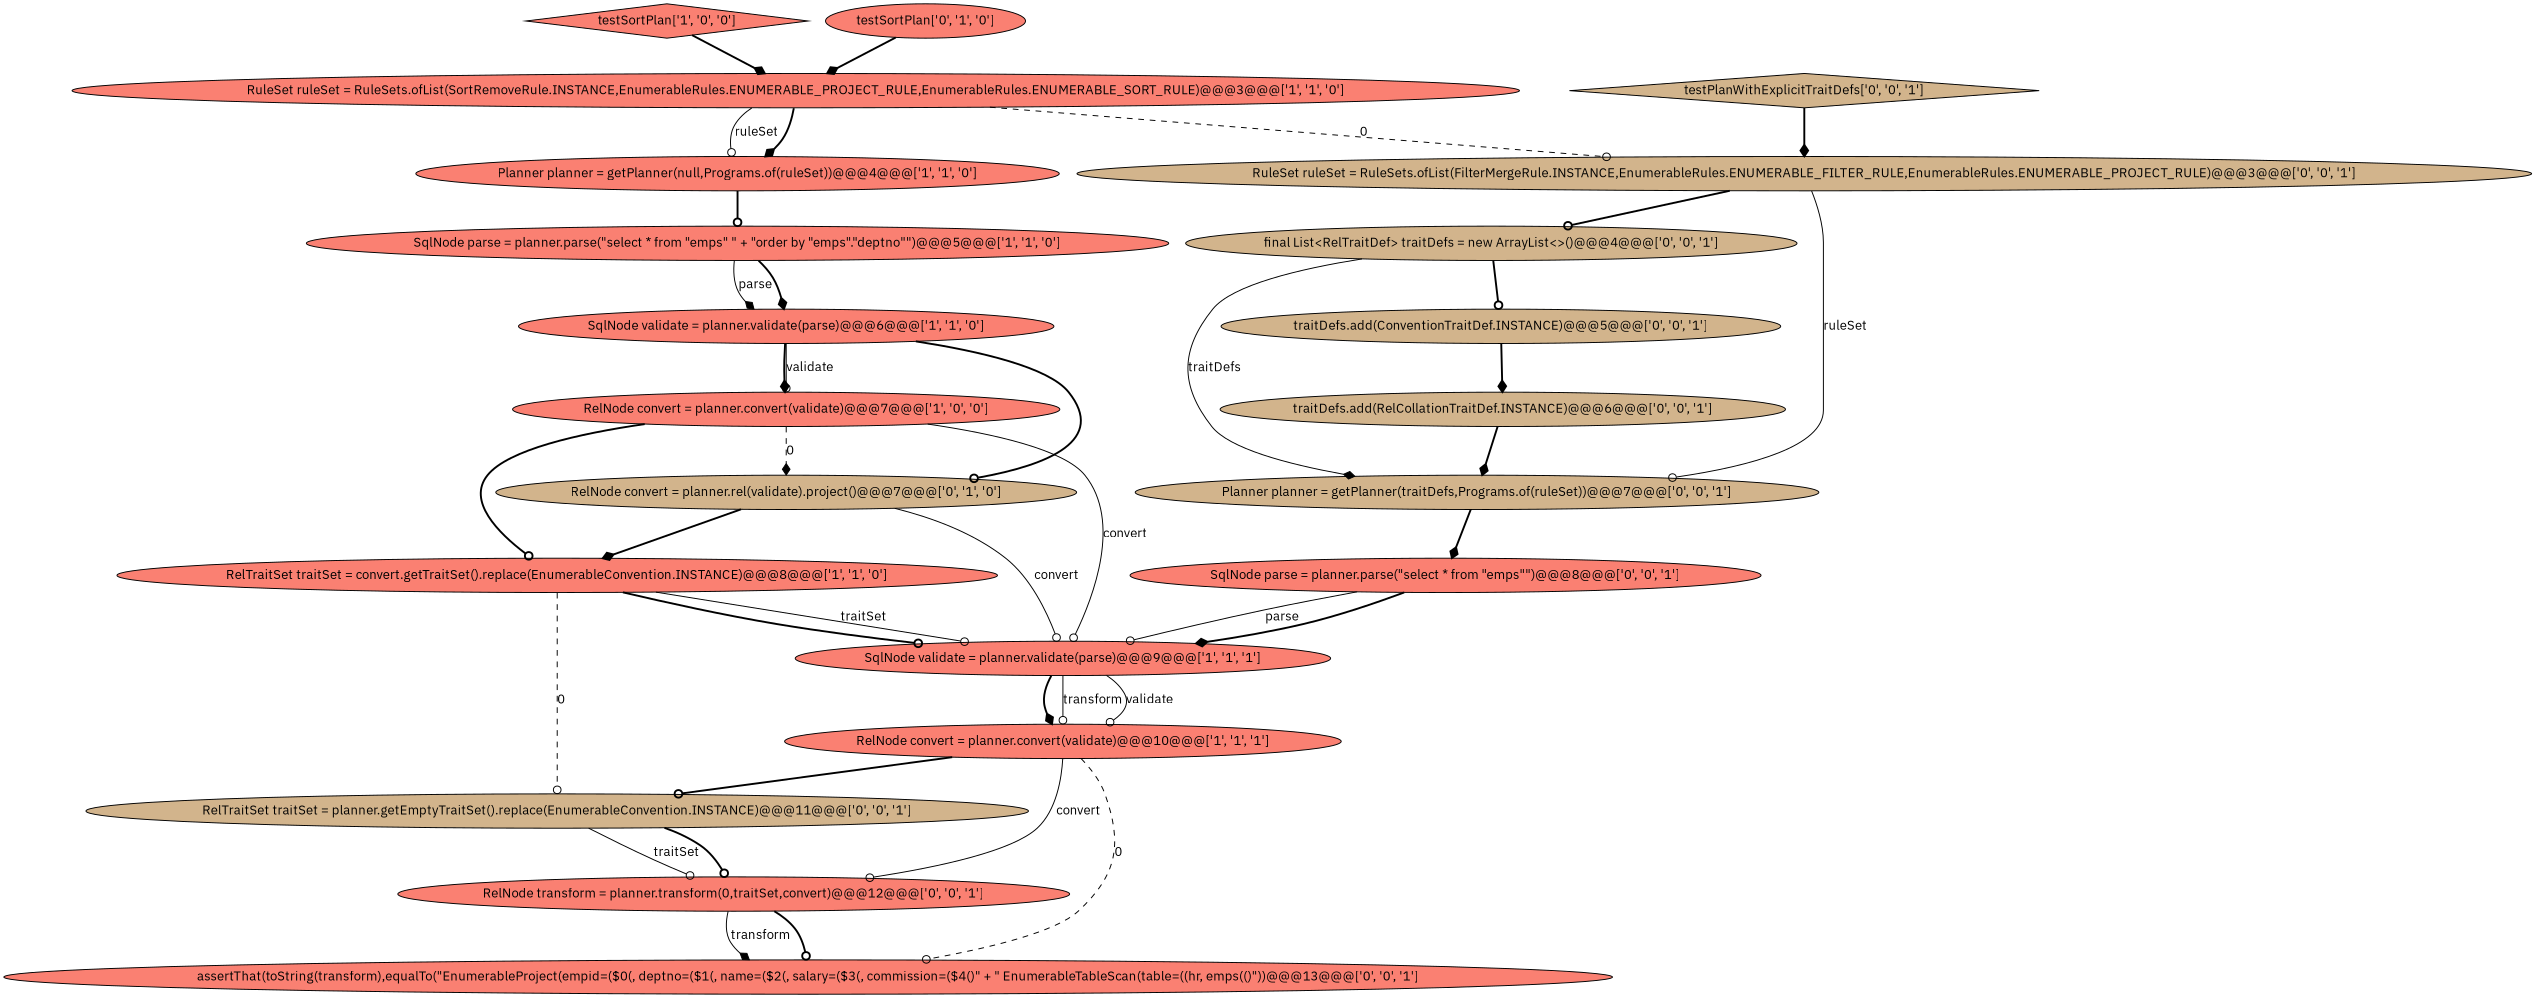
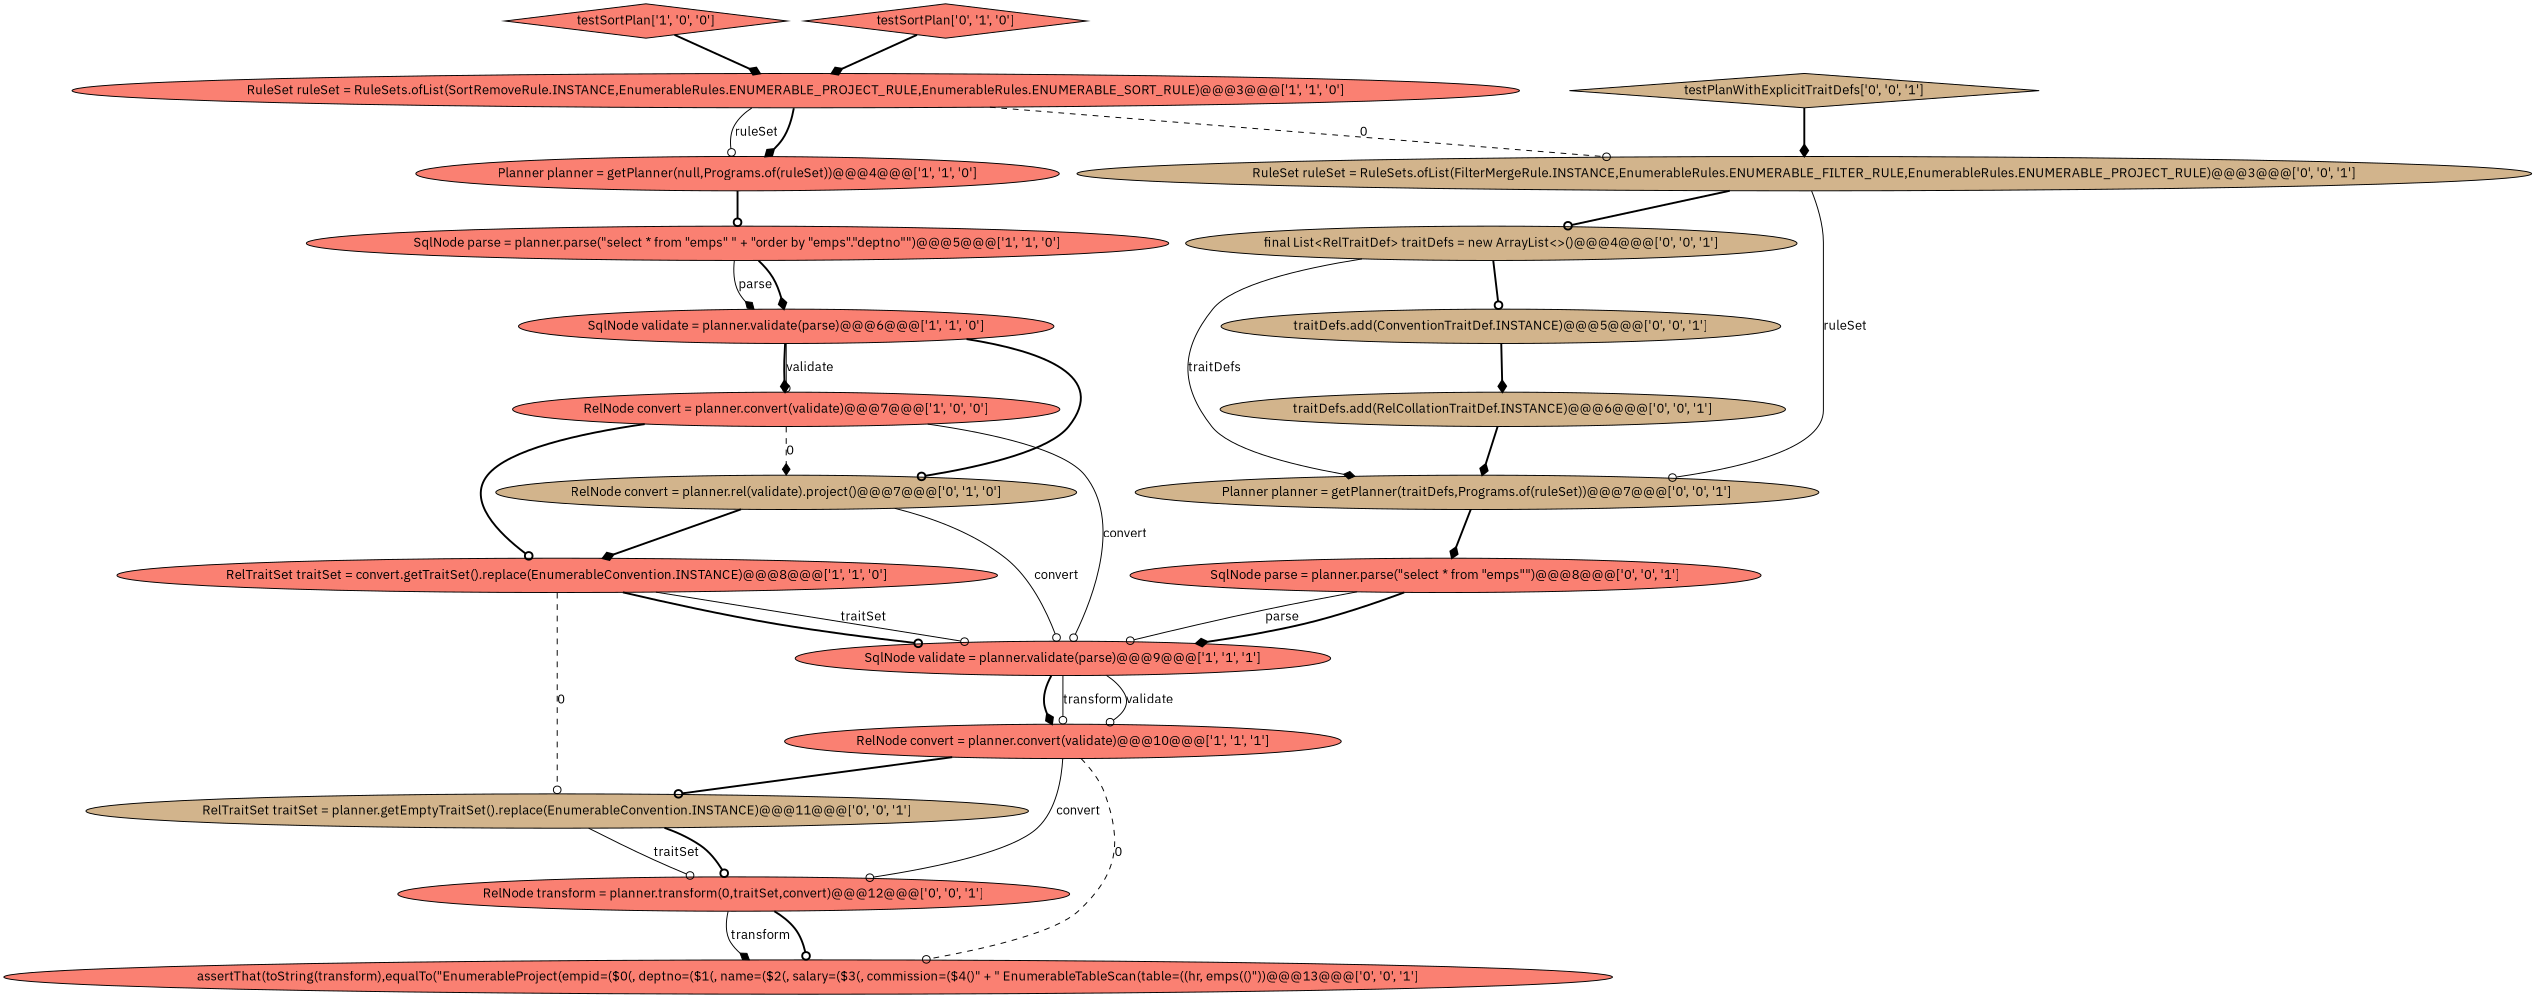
(926, 21) -> (946, 21)
